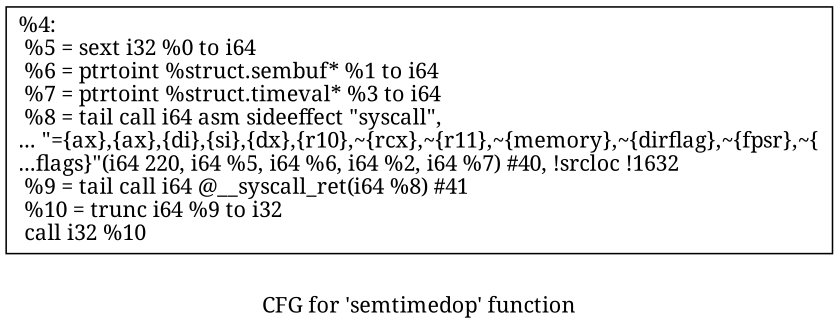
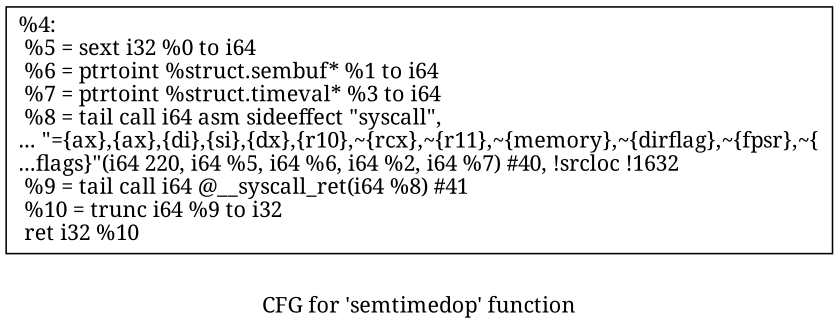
(82, 234) -> (79, 234)
